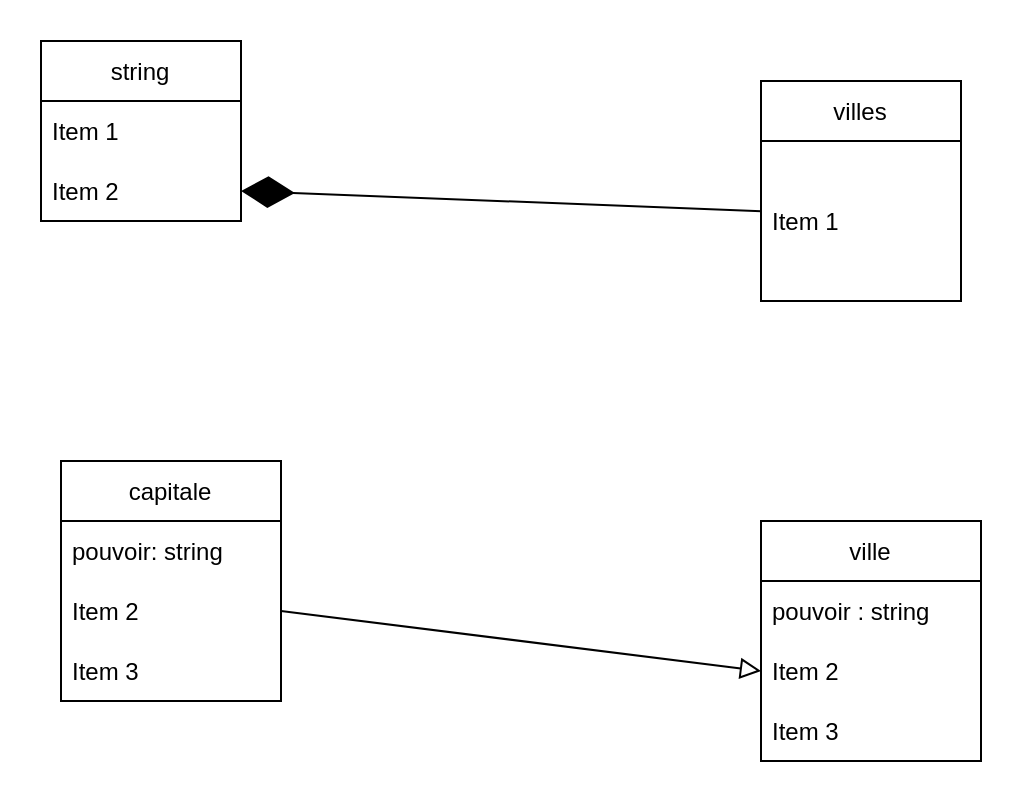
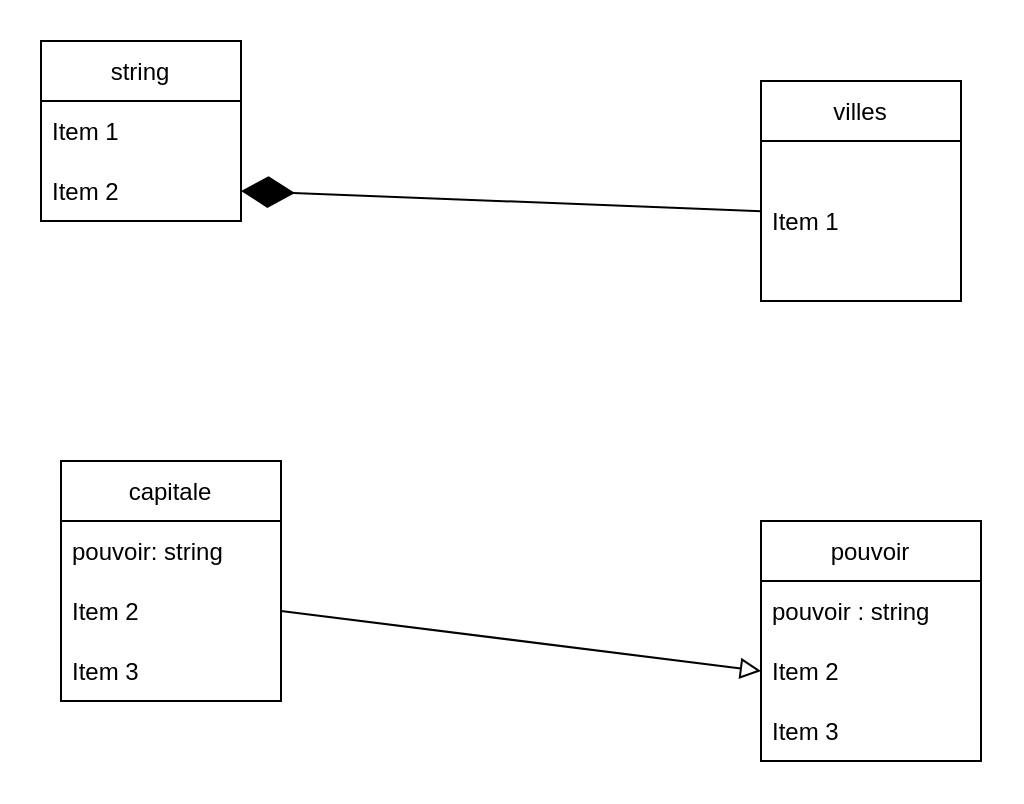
(870, 552) -> (870, 552)
